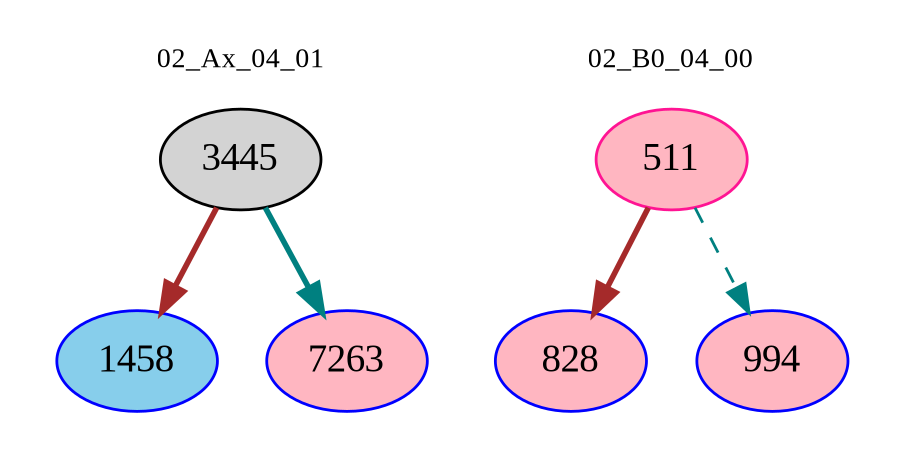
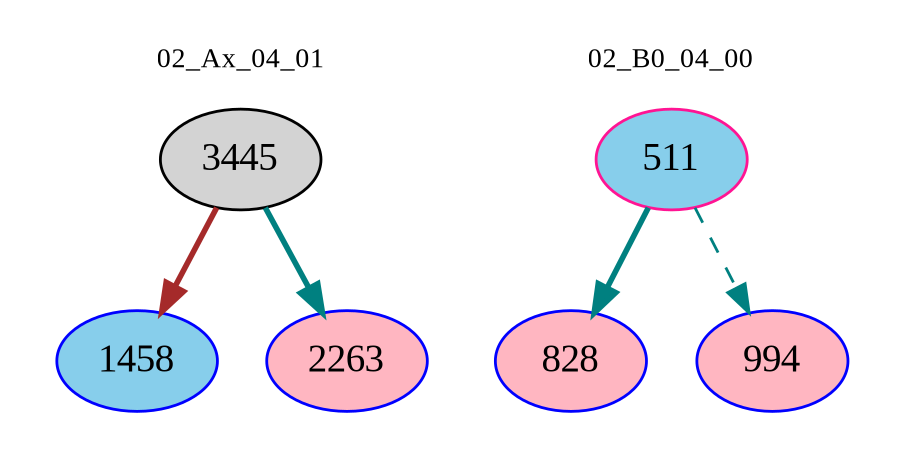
(672, 160) -> (672, 160)
(628, 248) -> (628, 248)
(347, 361) -> (347, 361)
